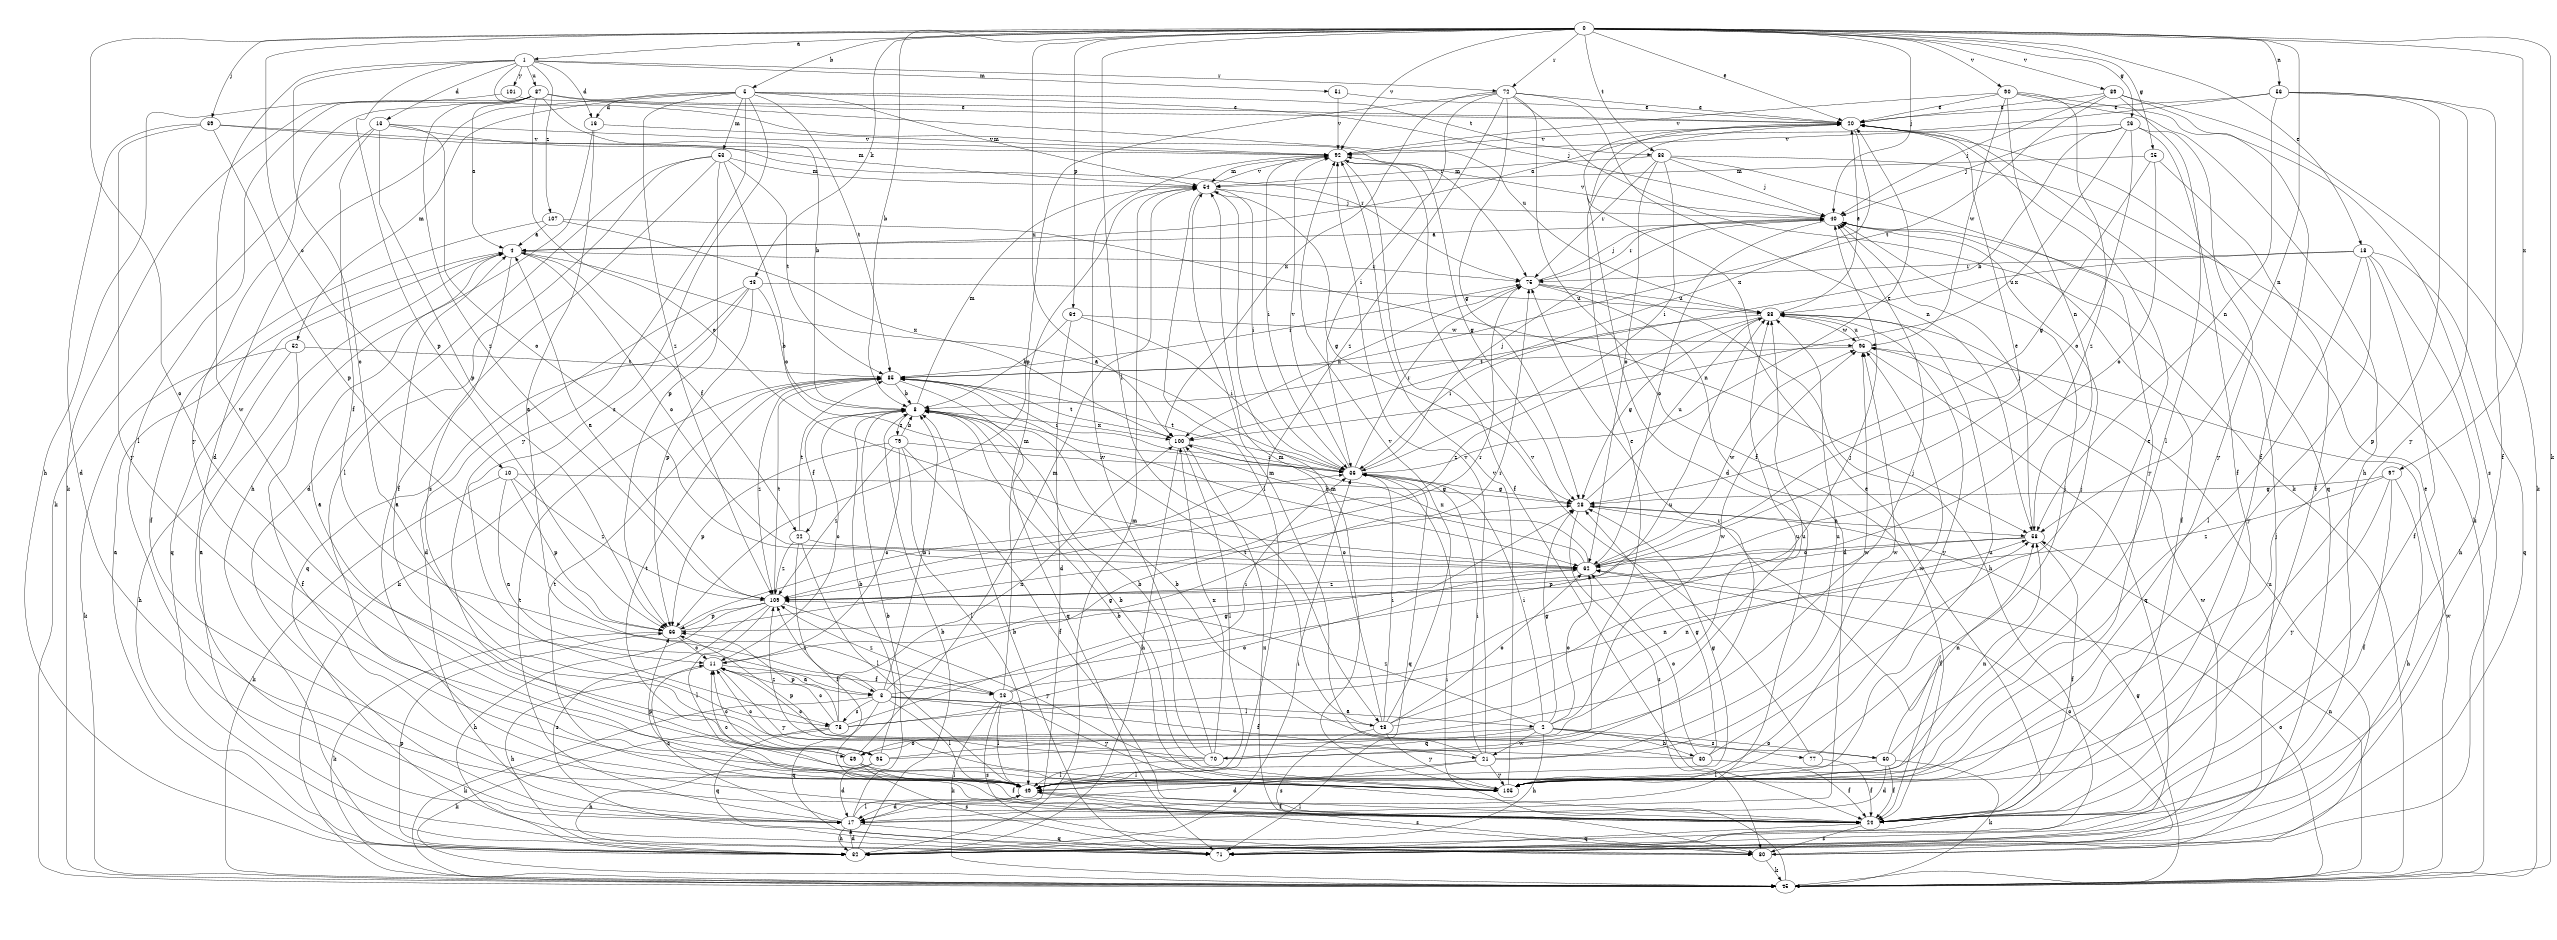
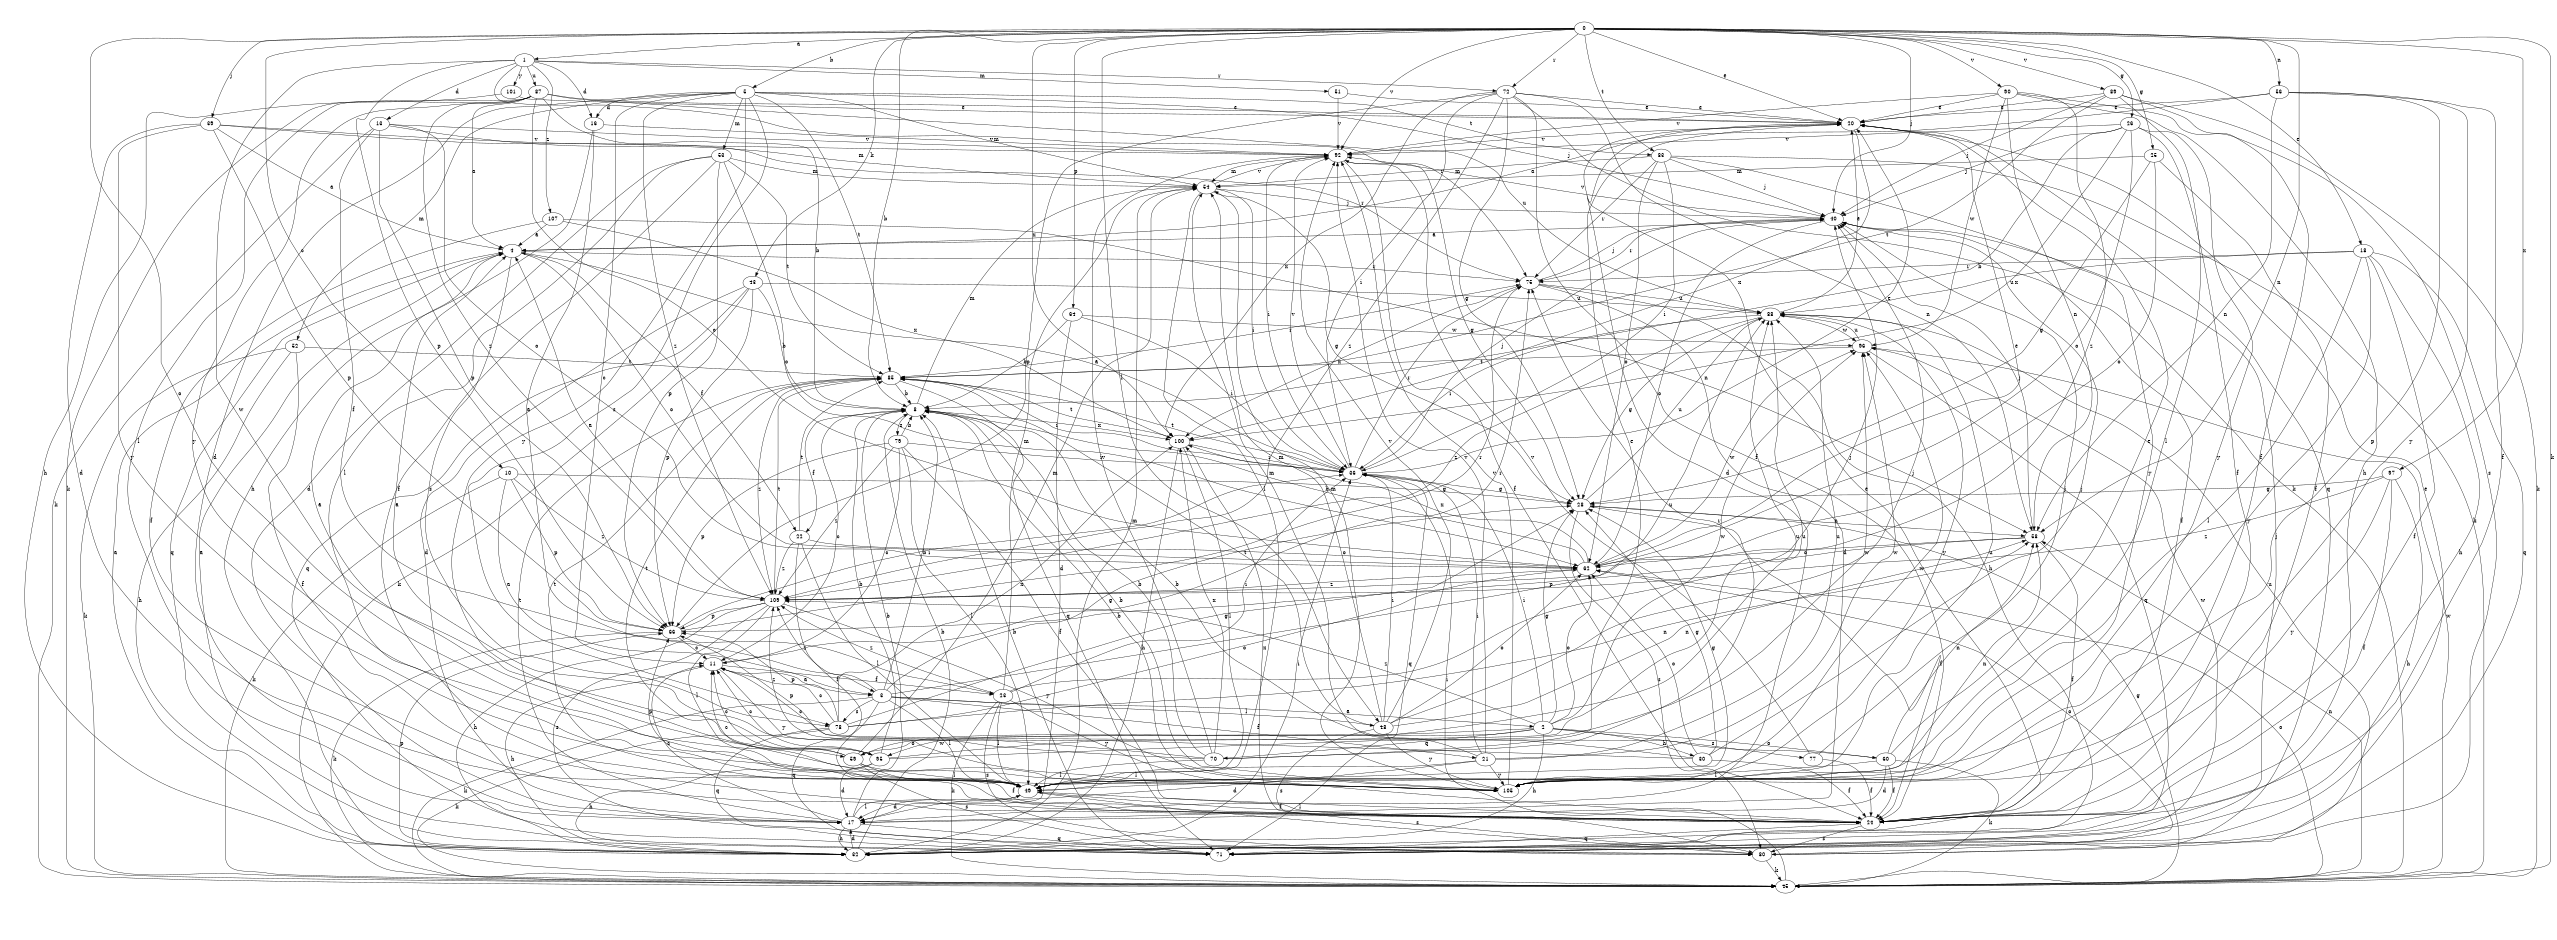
none -> (345, 201)
(359, 366) -> (601, 381)
(1516, 743) -> (1212, 736)
